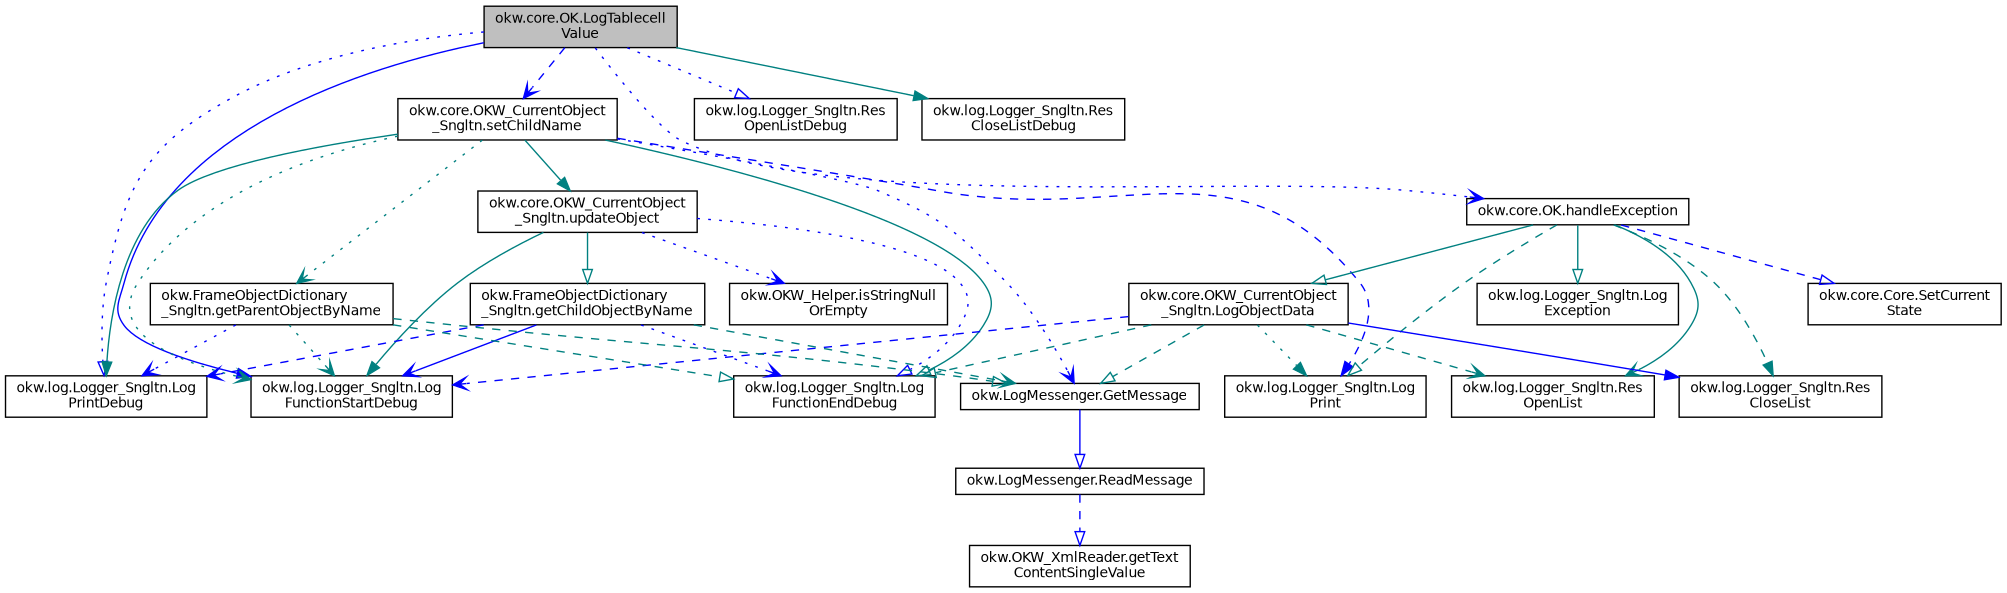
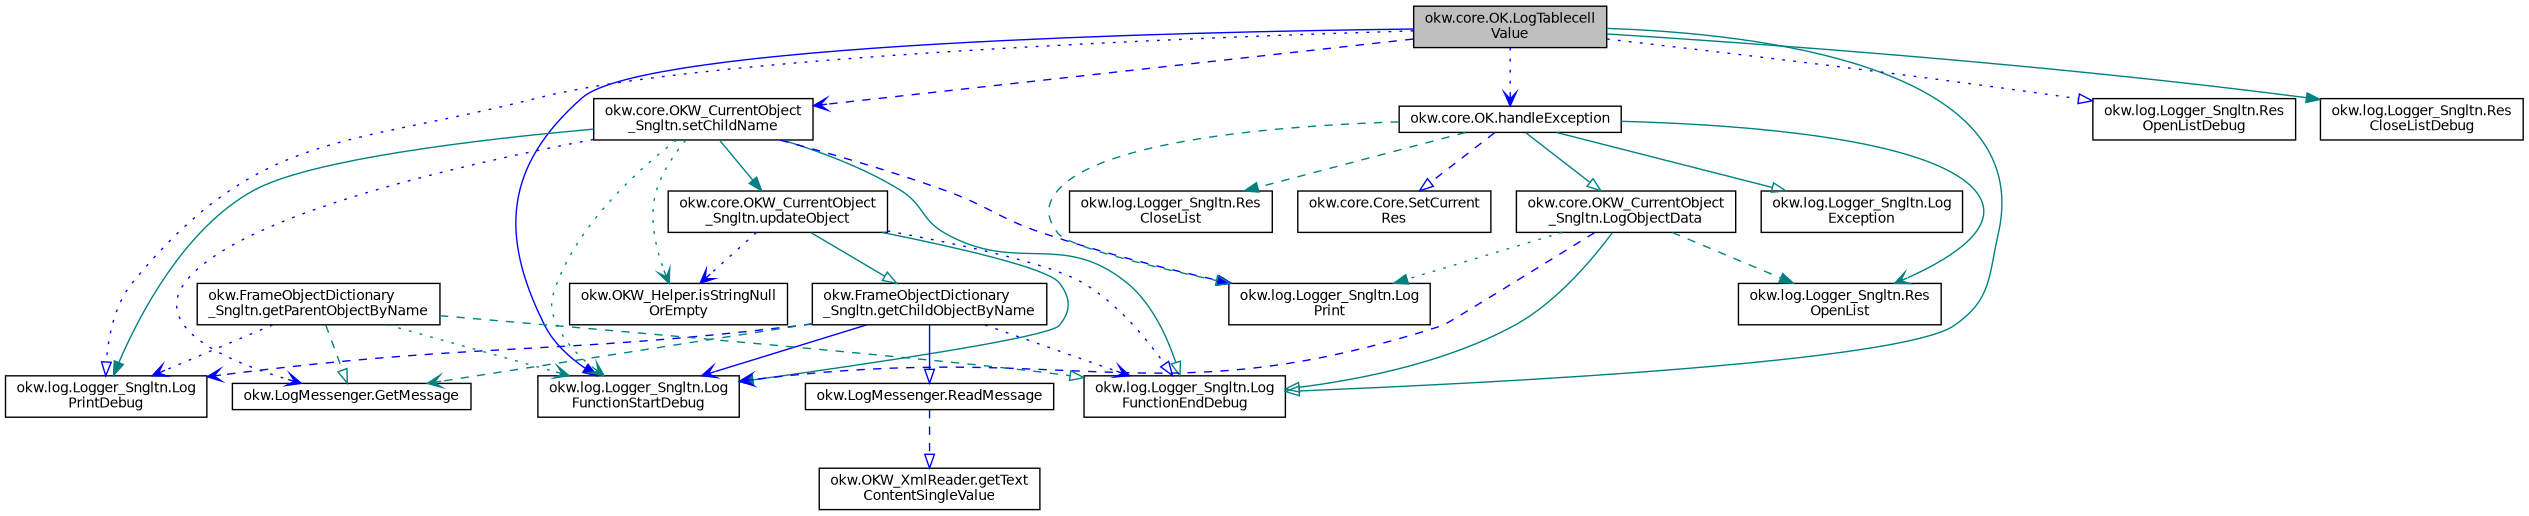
(395, 207) -> (654, 202)
(1905, 304) -> (1394, 212)
none -> (1928, 335)
(1043, 349) -> (1474, 344)
(1507, 349) -> none
(1393, 350) -> (1726, 255)
(1158, 351) -> none
(1080, 432) -> (930, 345)
